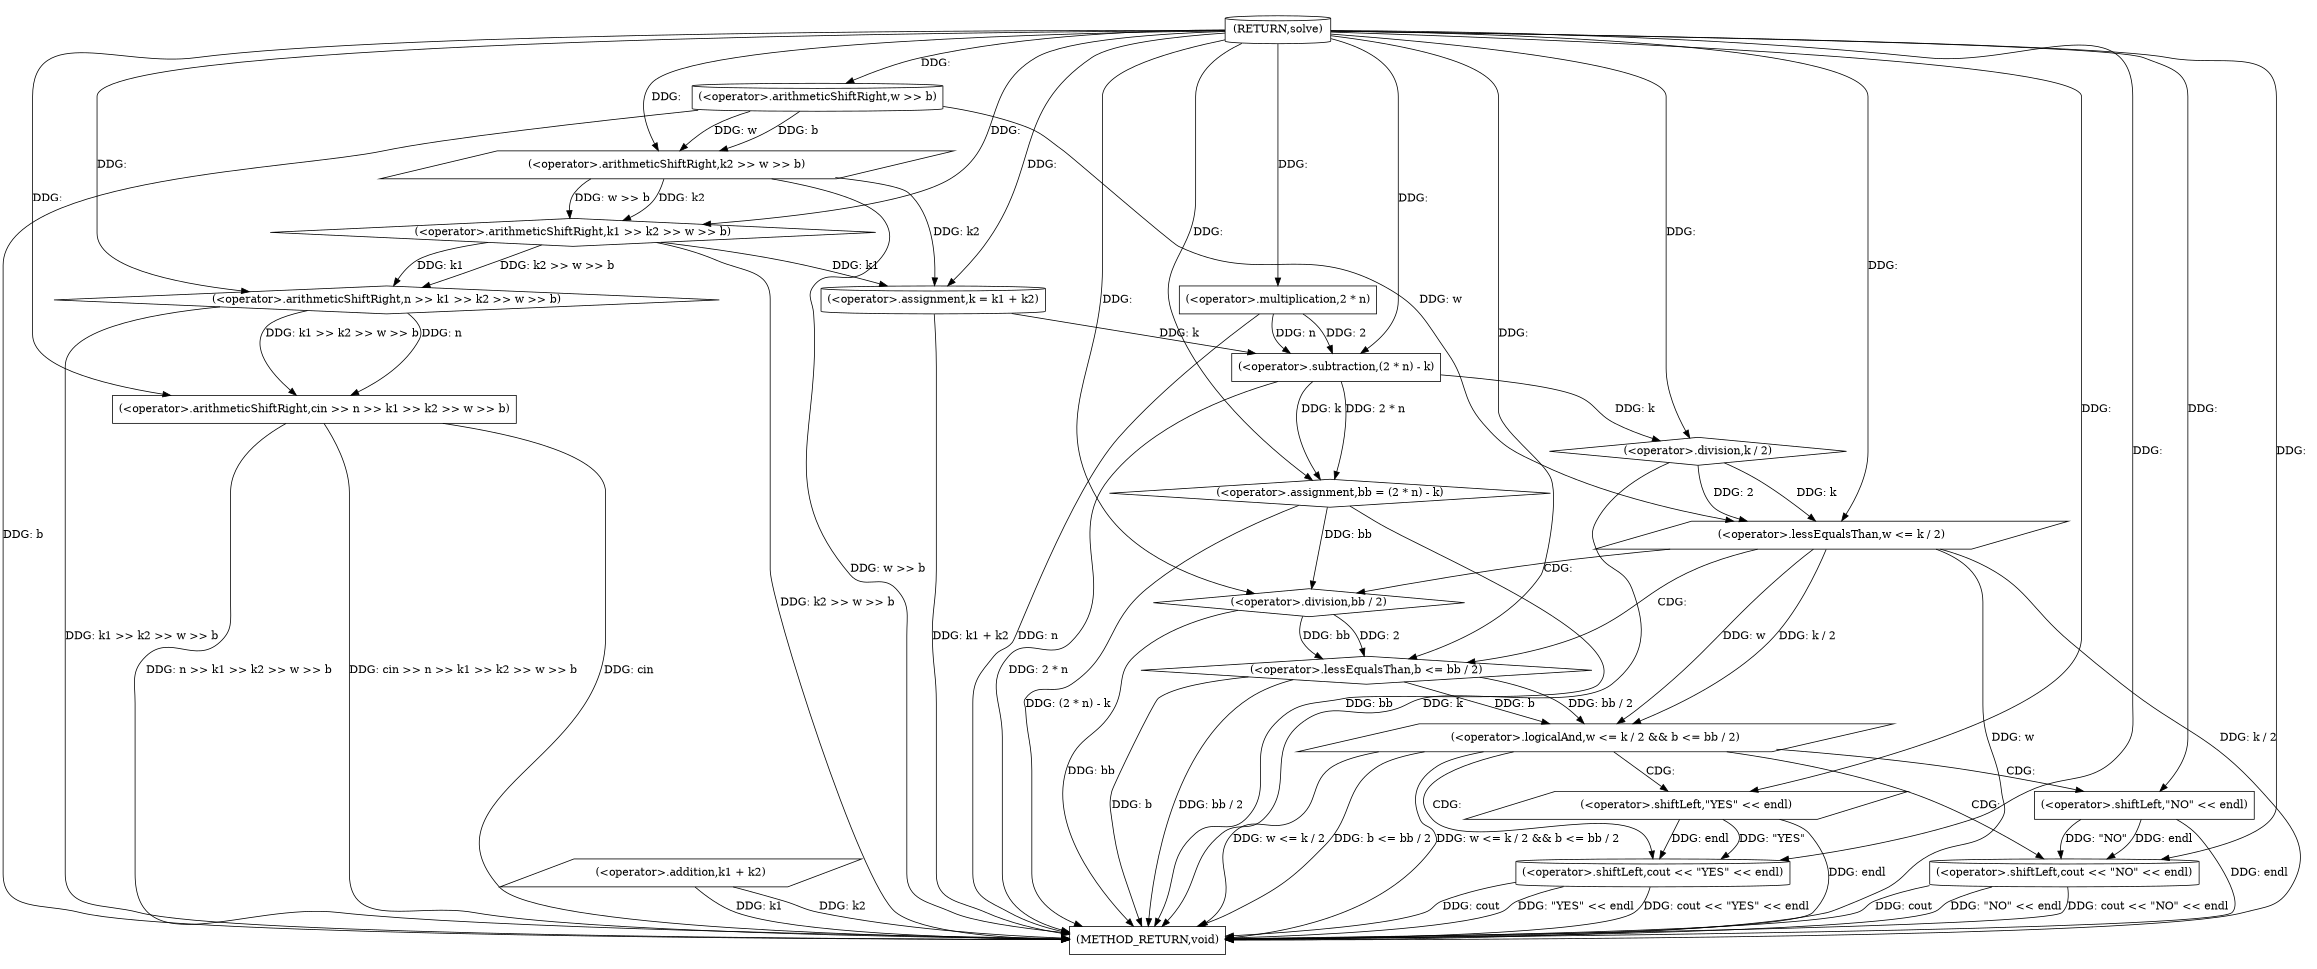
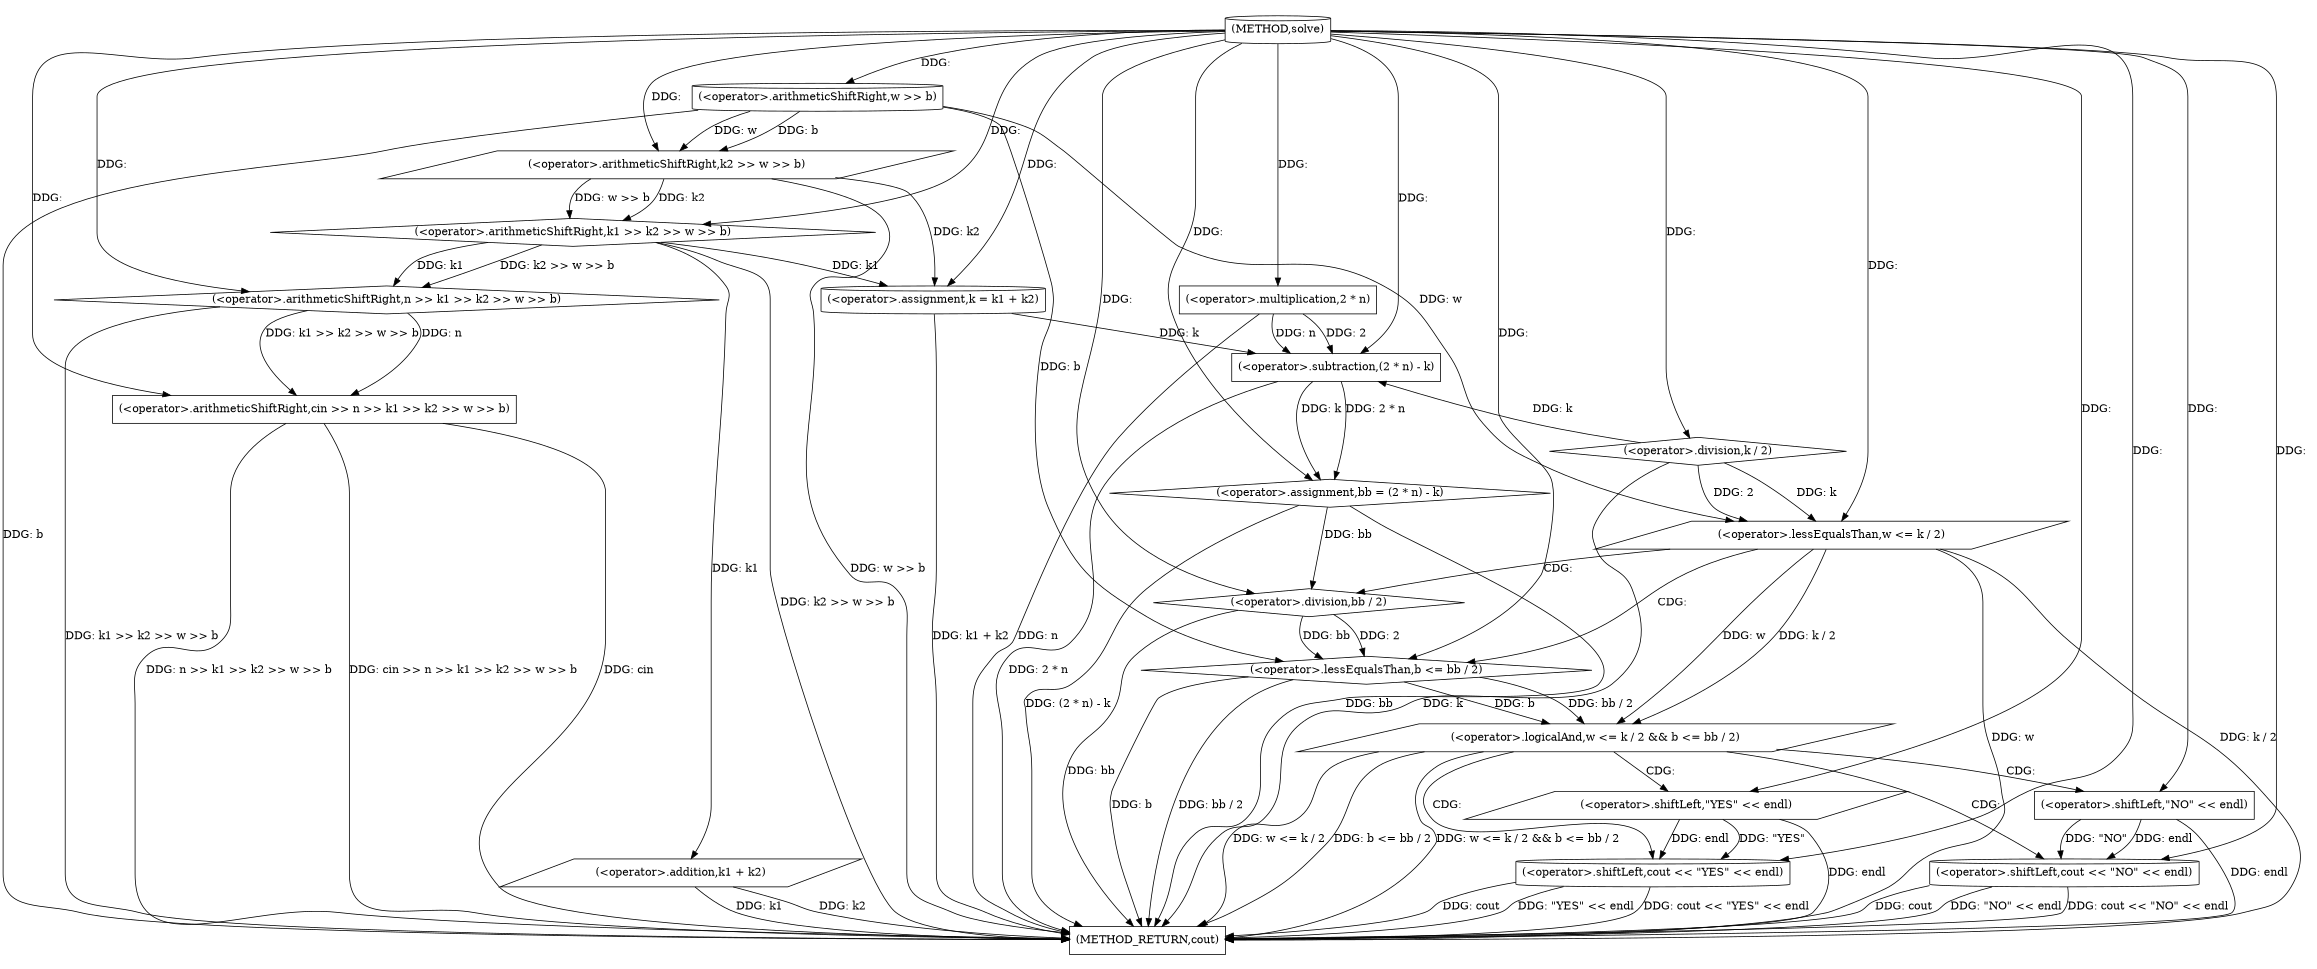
(1278, 30) -> (1278, 30)
(1553, 389) -> (1512, 419)
none -> (1035, 425)
none -> (714, 528)
(1148, 940) -> (1148, 940)
